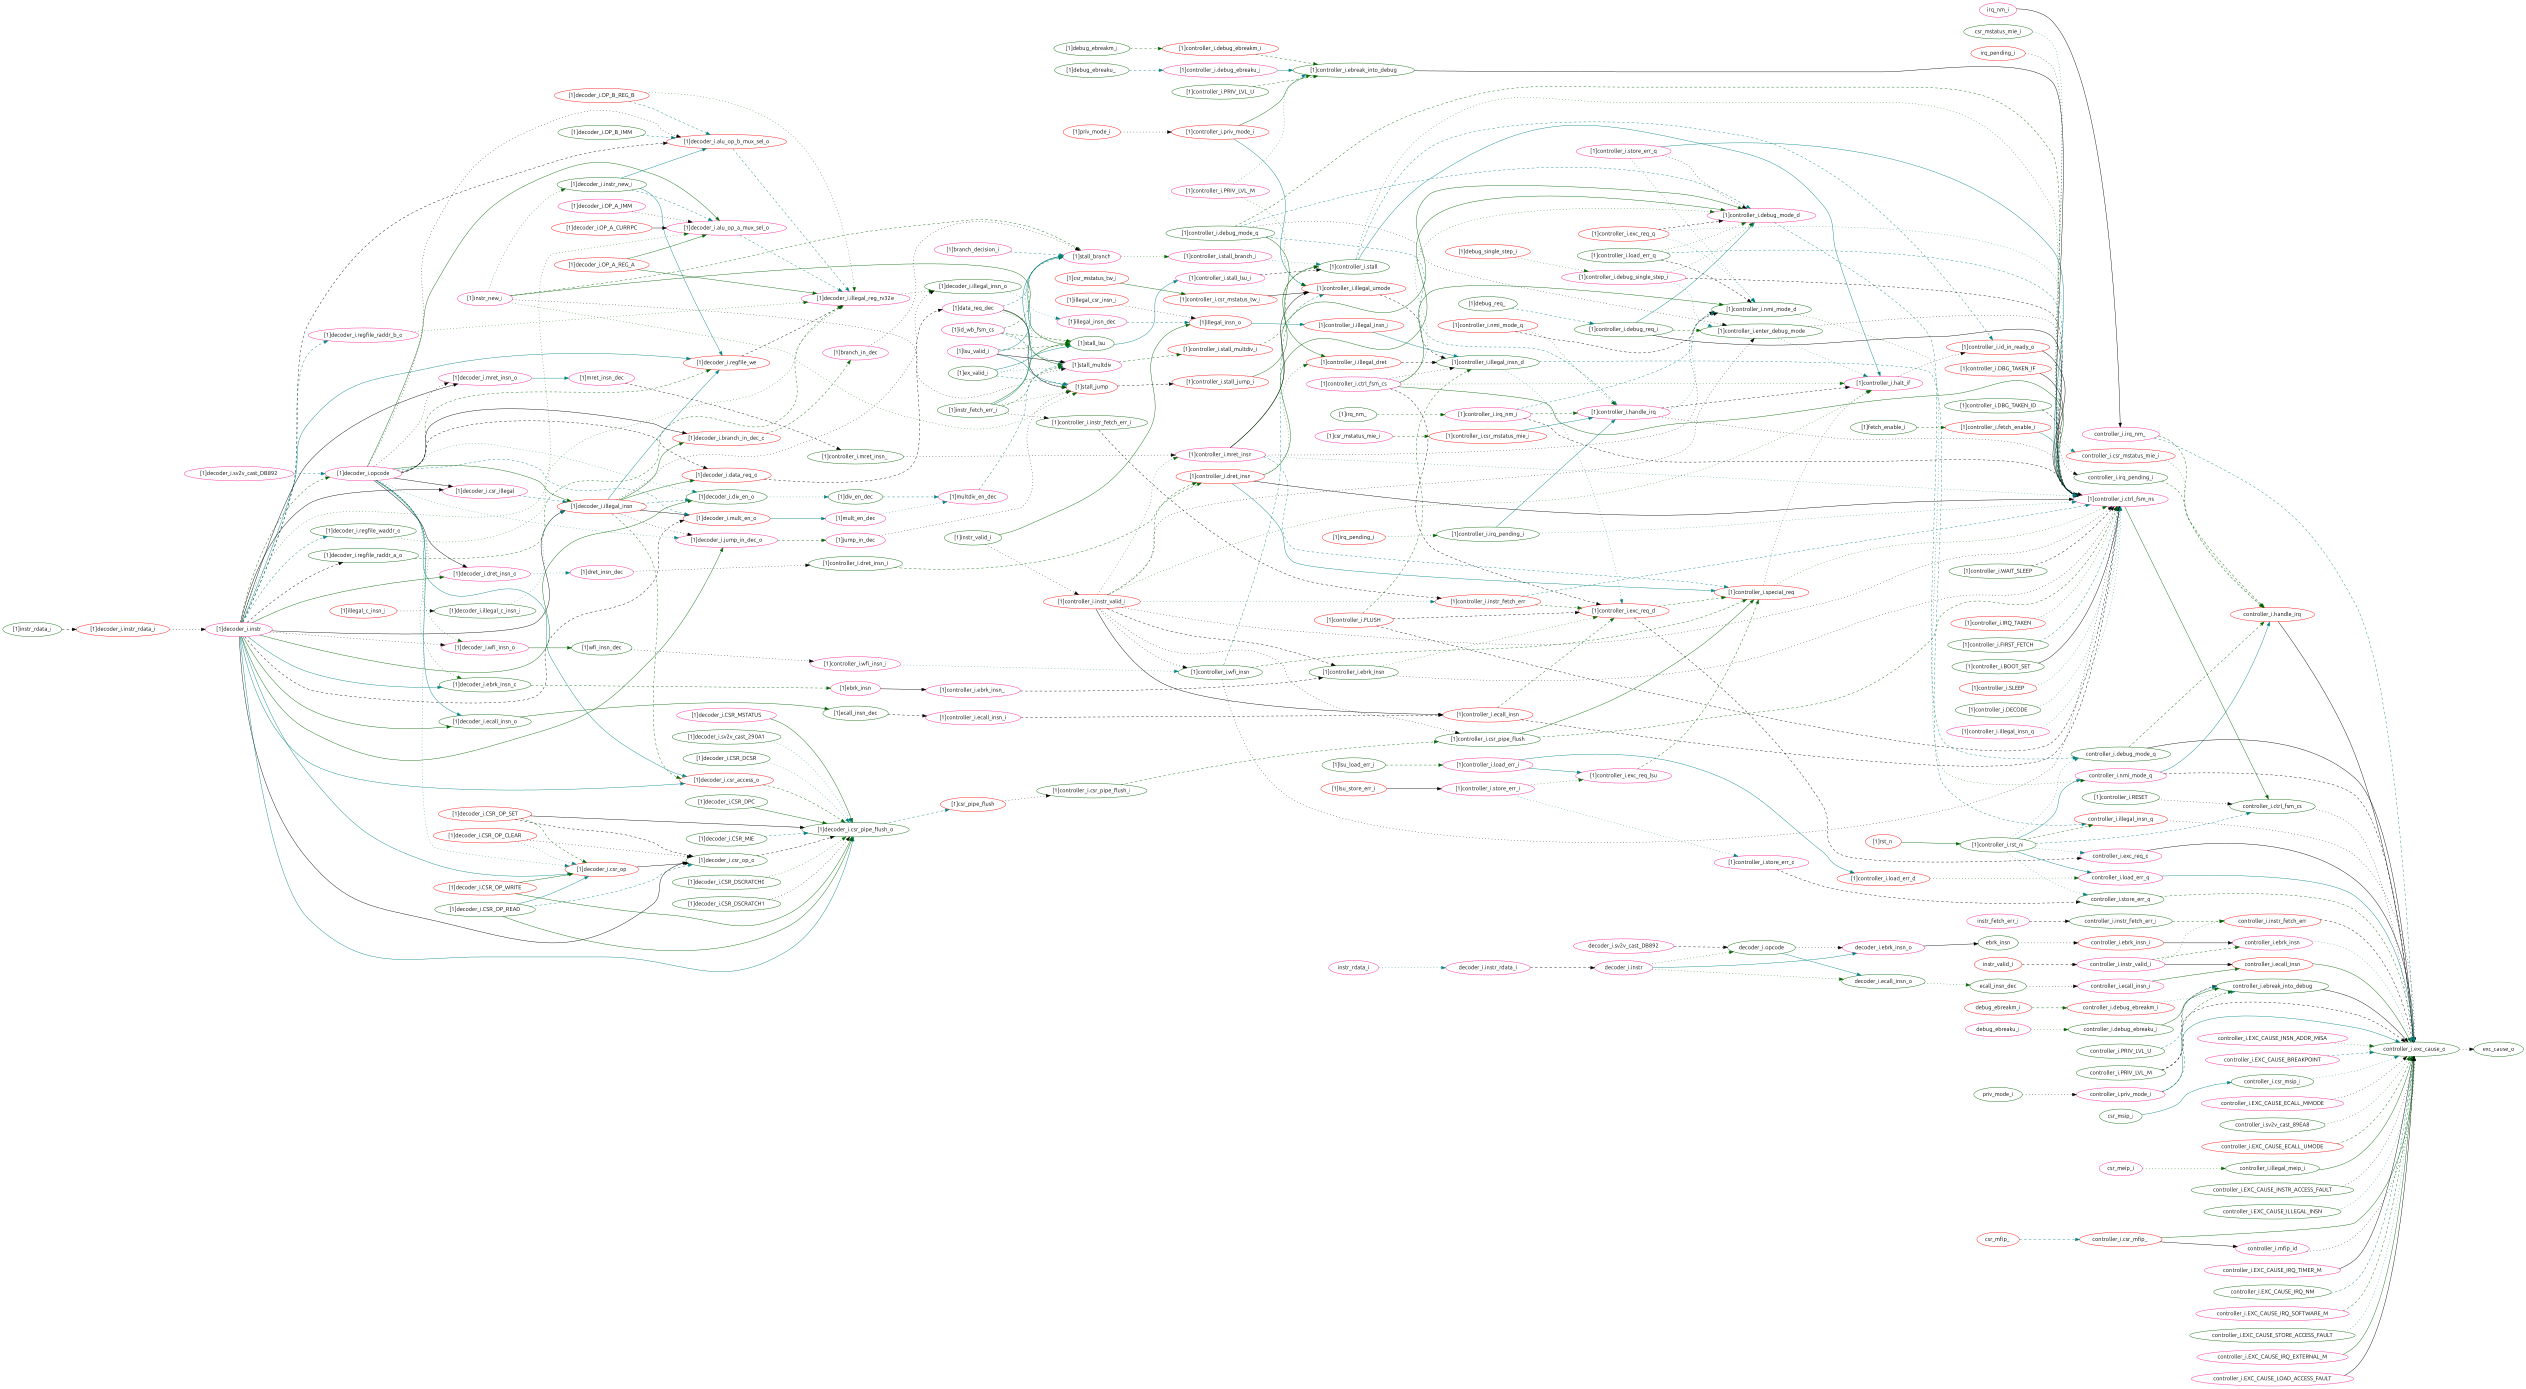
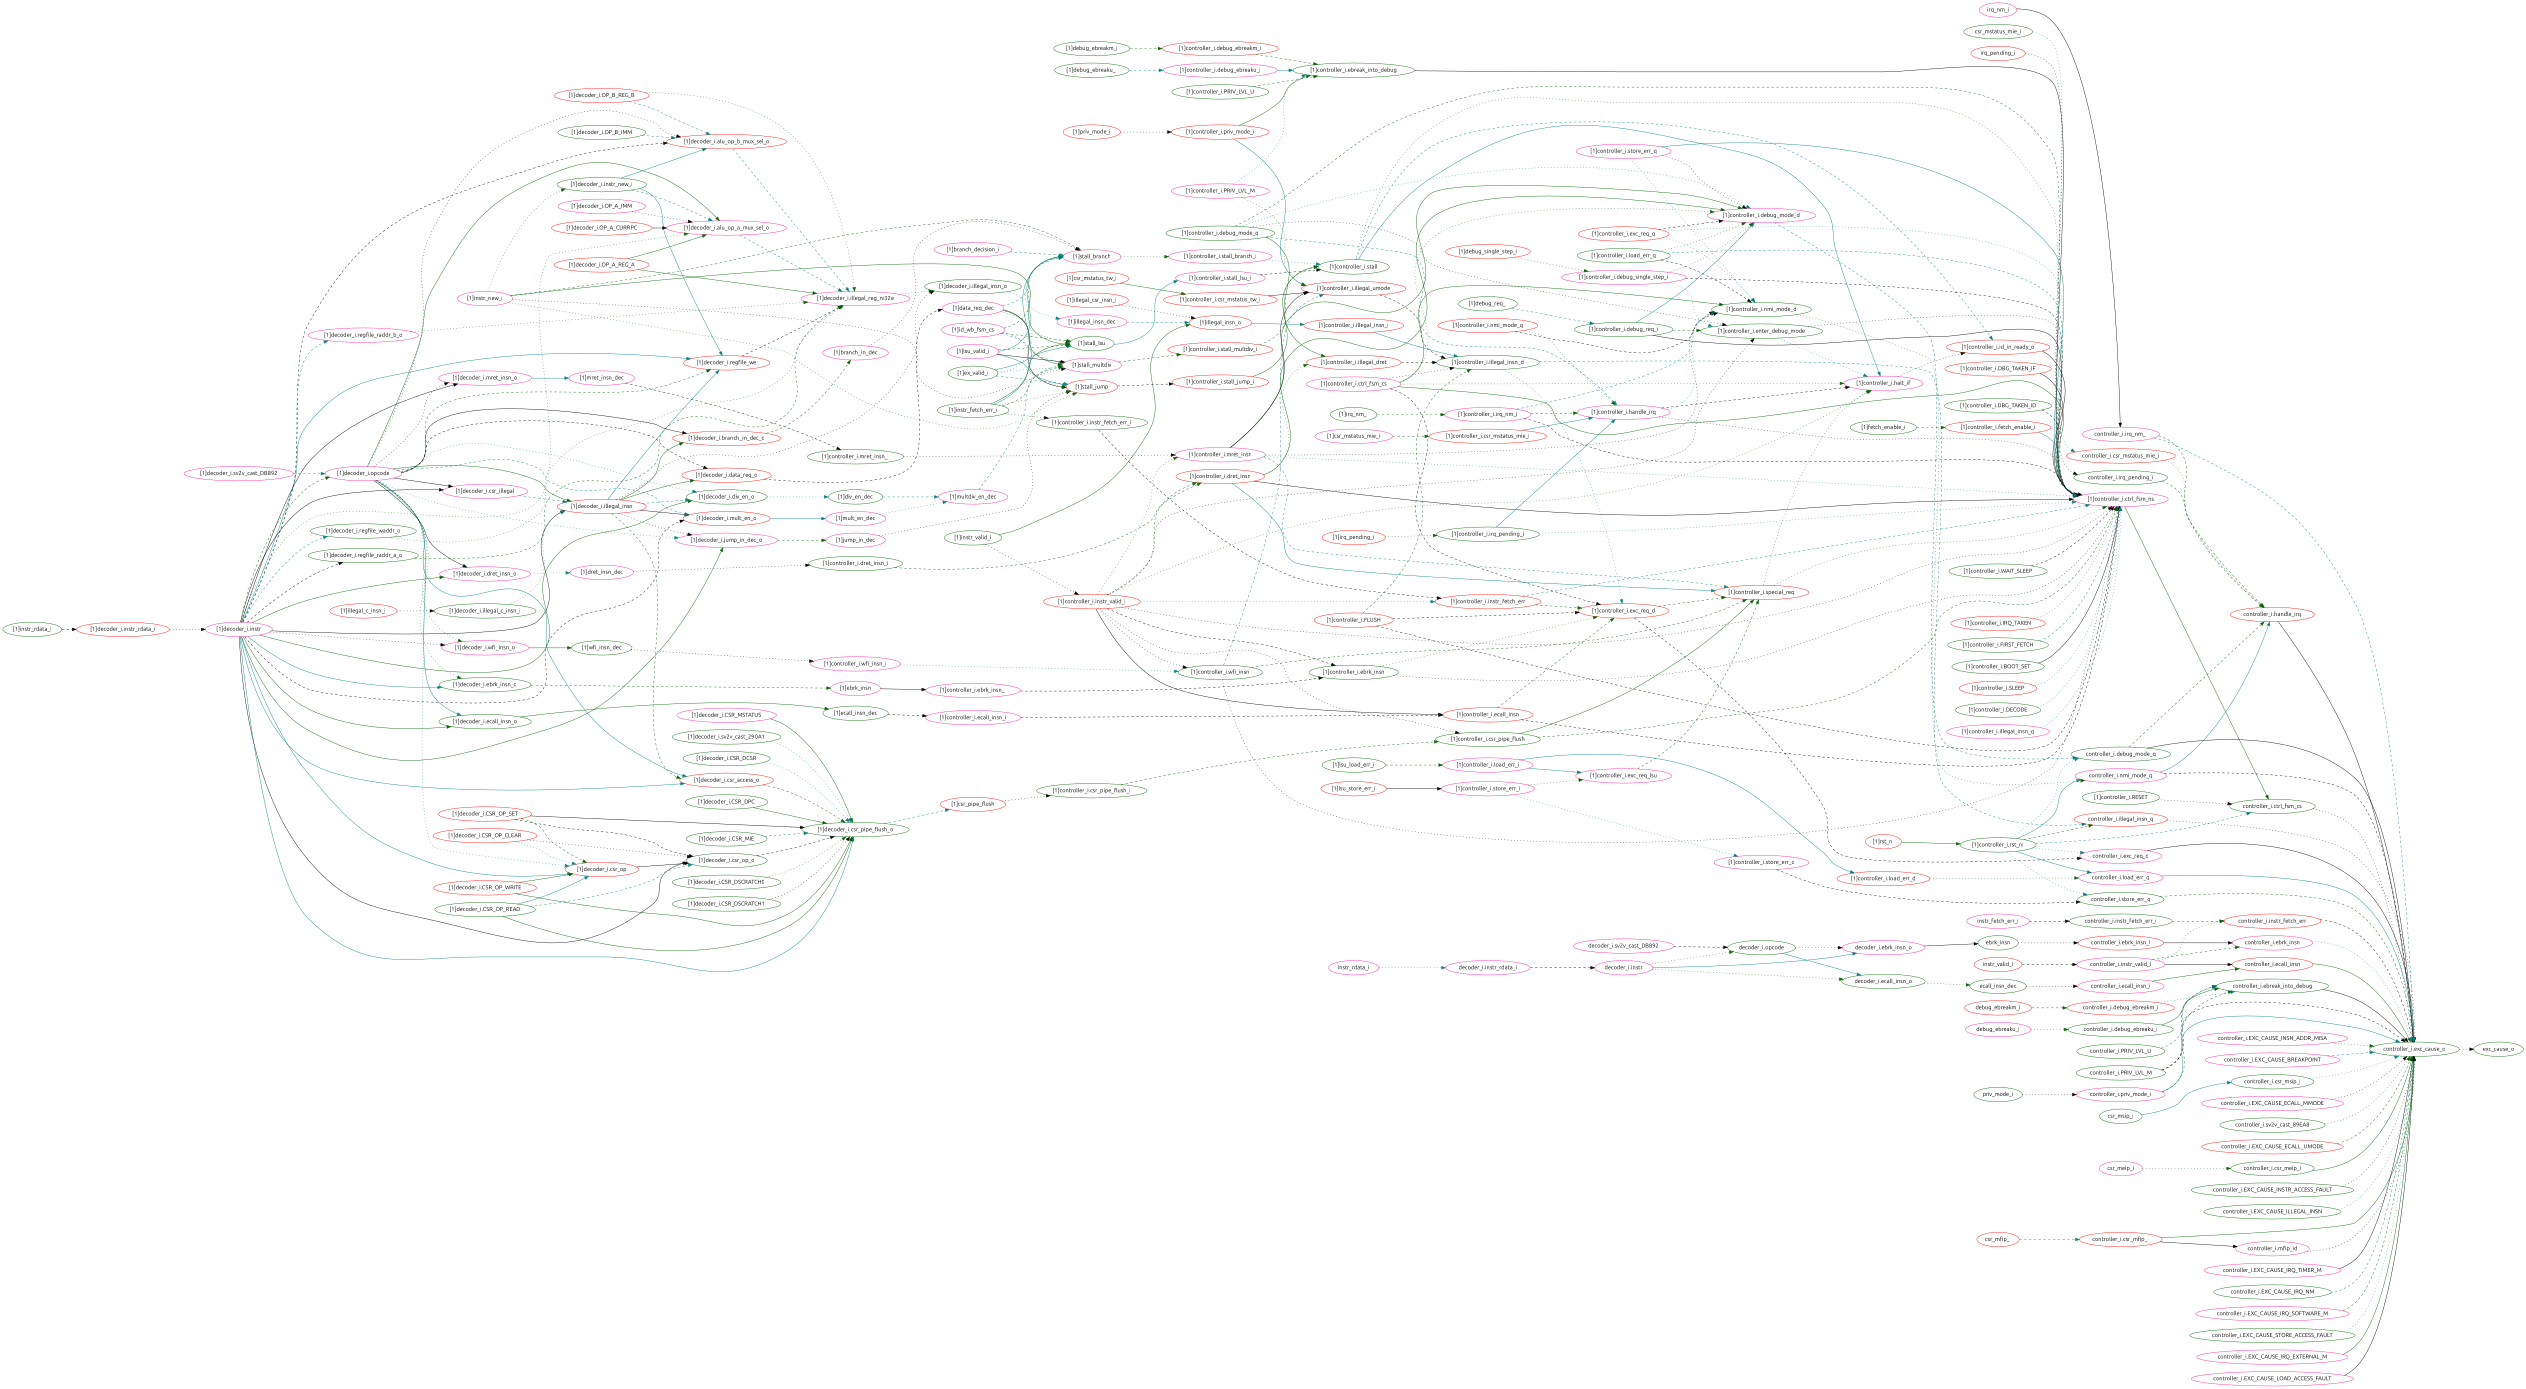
(1493, 171) -> (1493, 171)
(2272, 1168) -> (2272, 1168)
